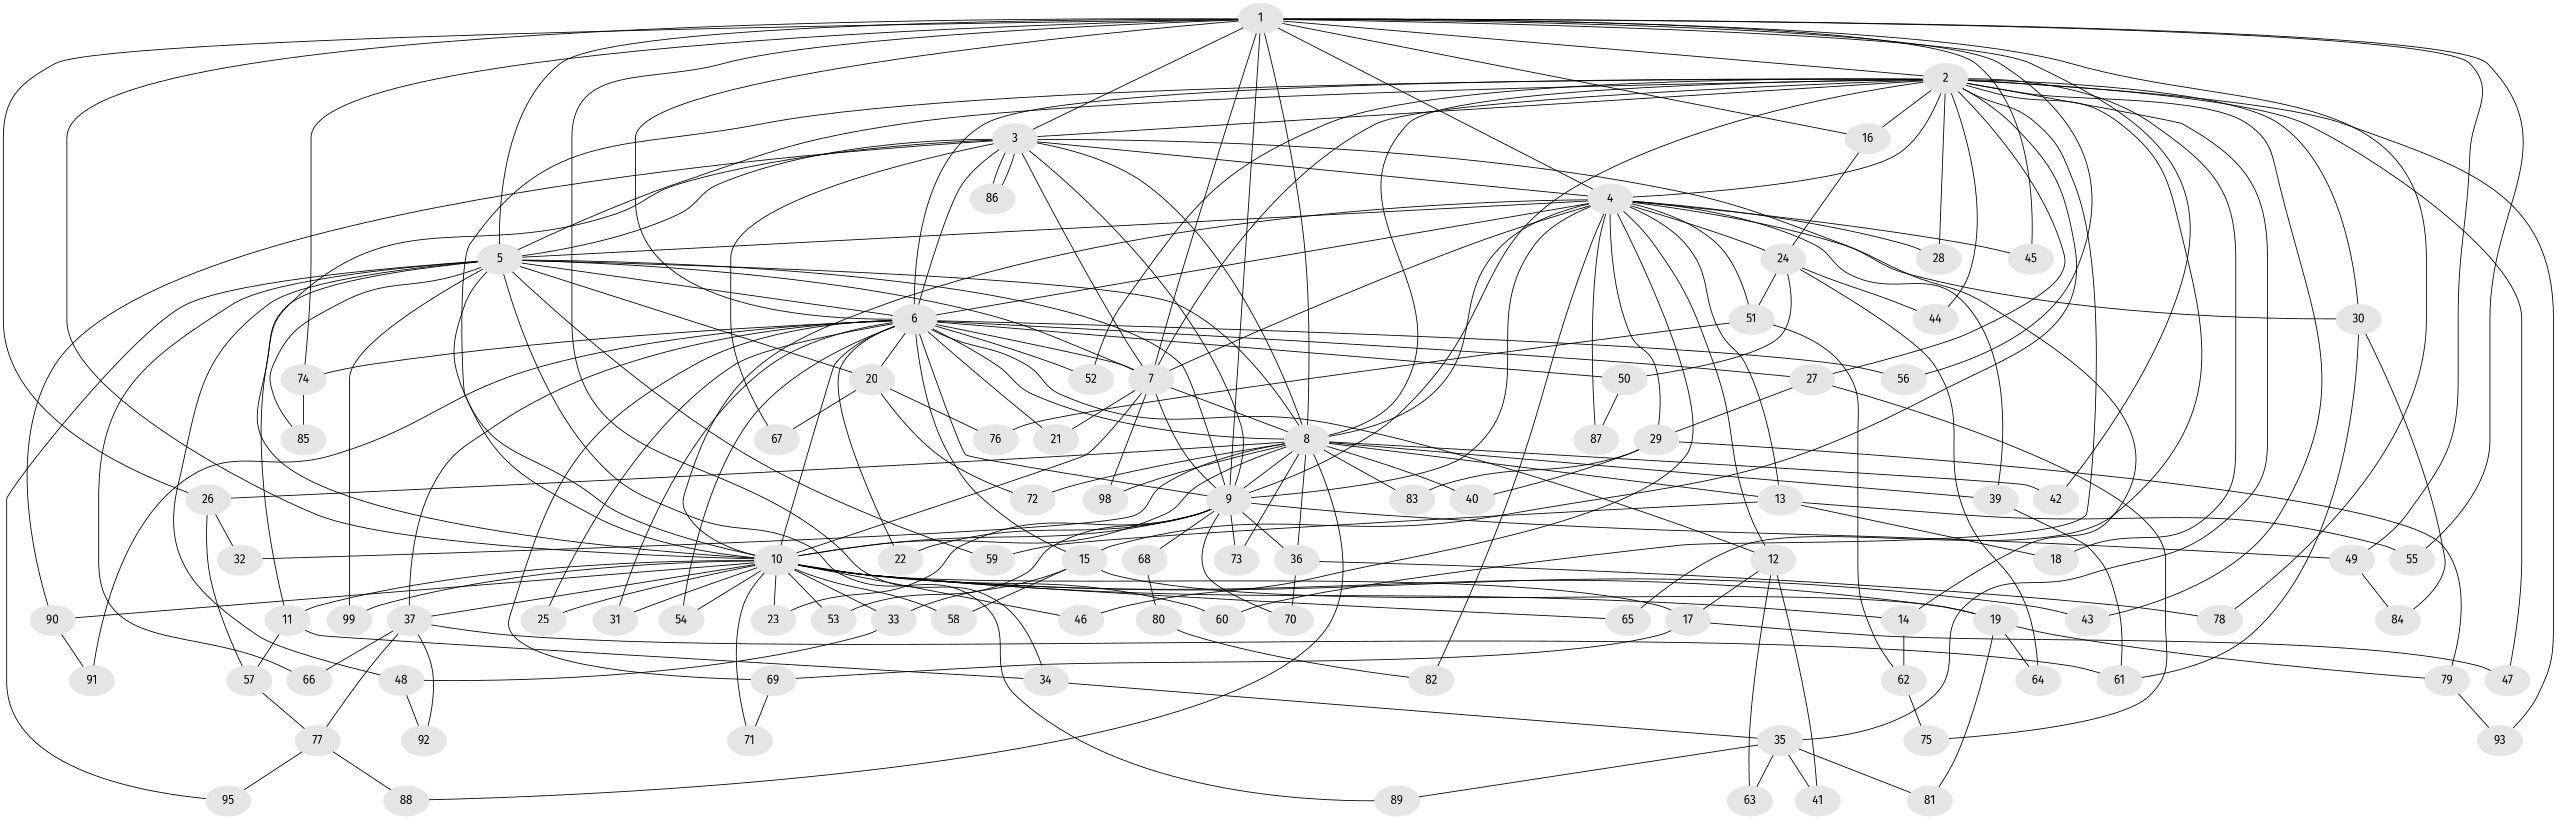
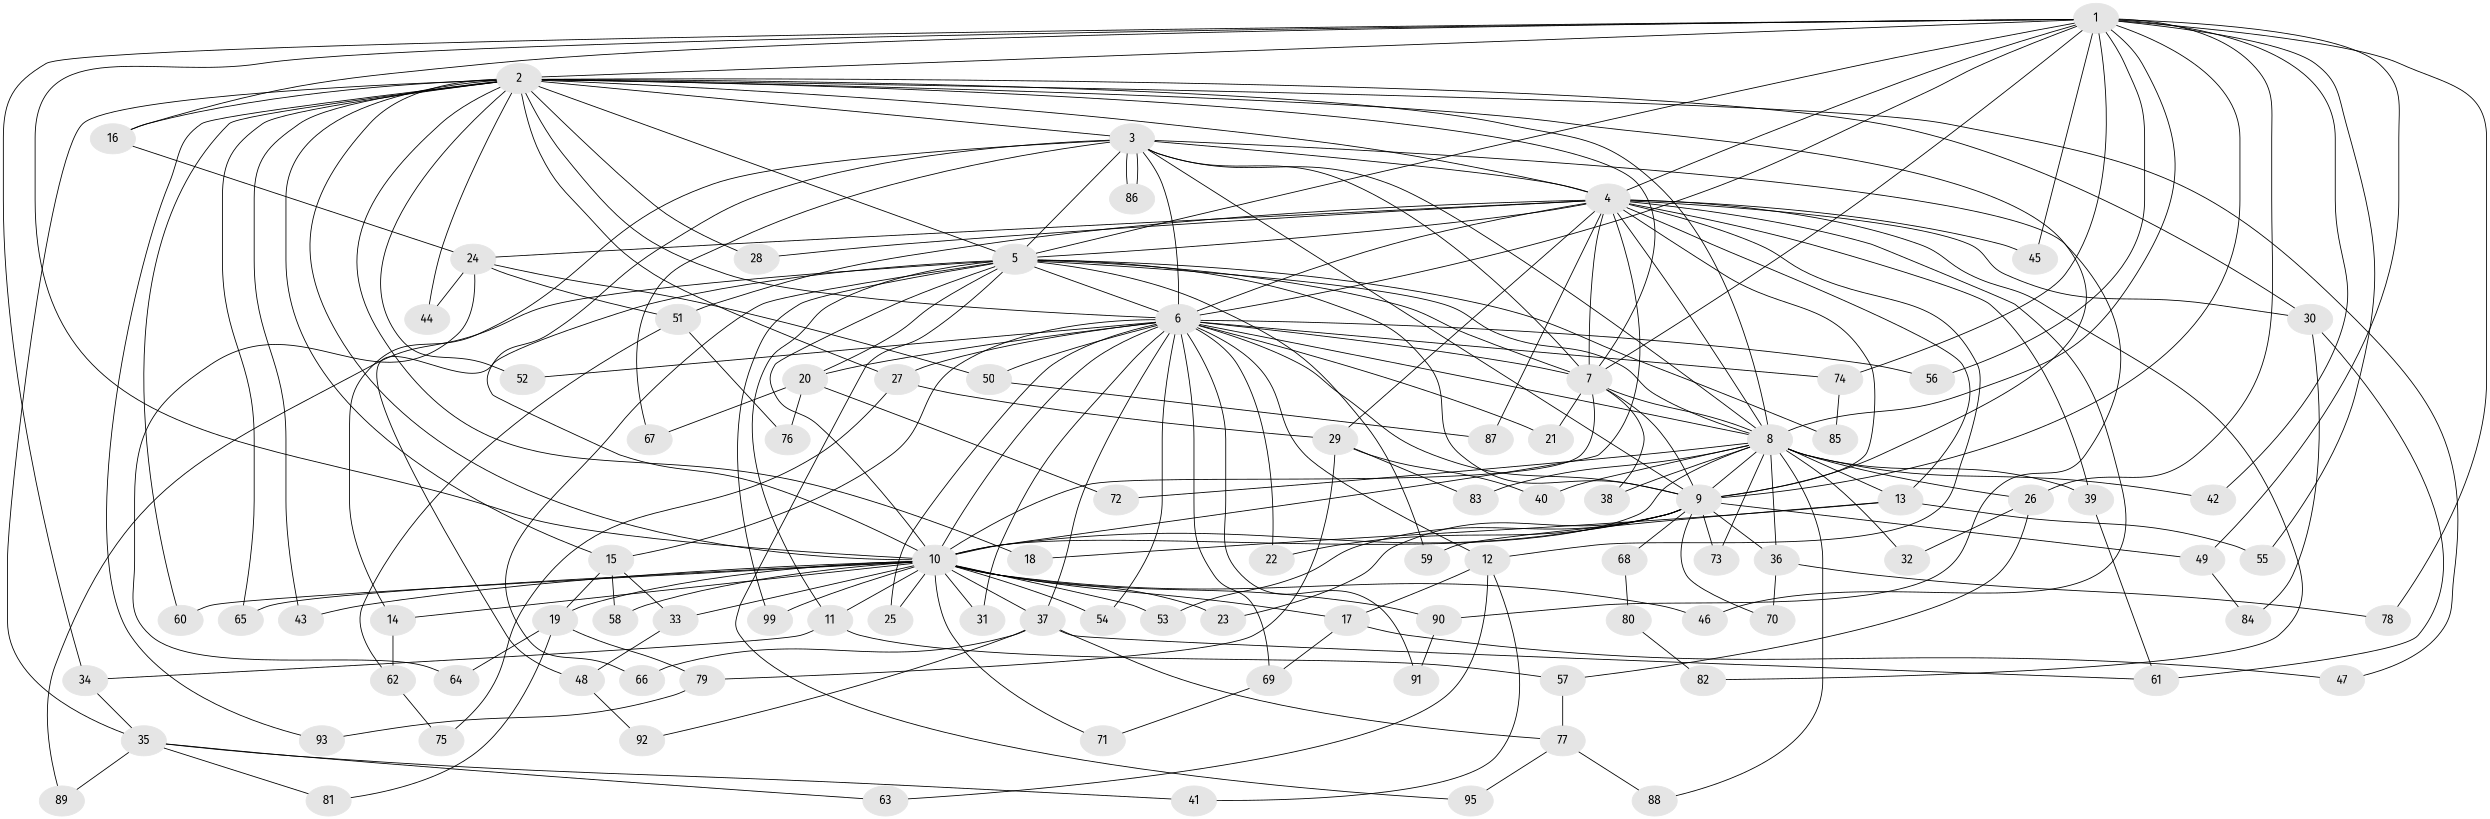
(1138, 79) -> none
(1105, 500) -> (1607, 500)
